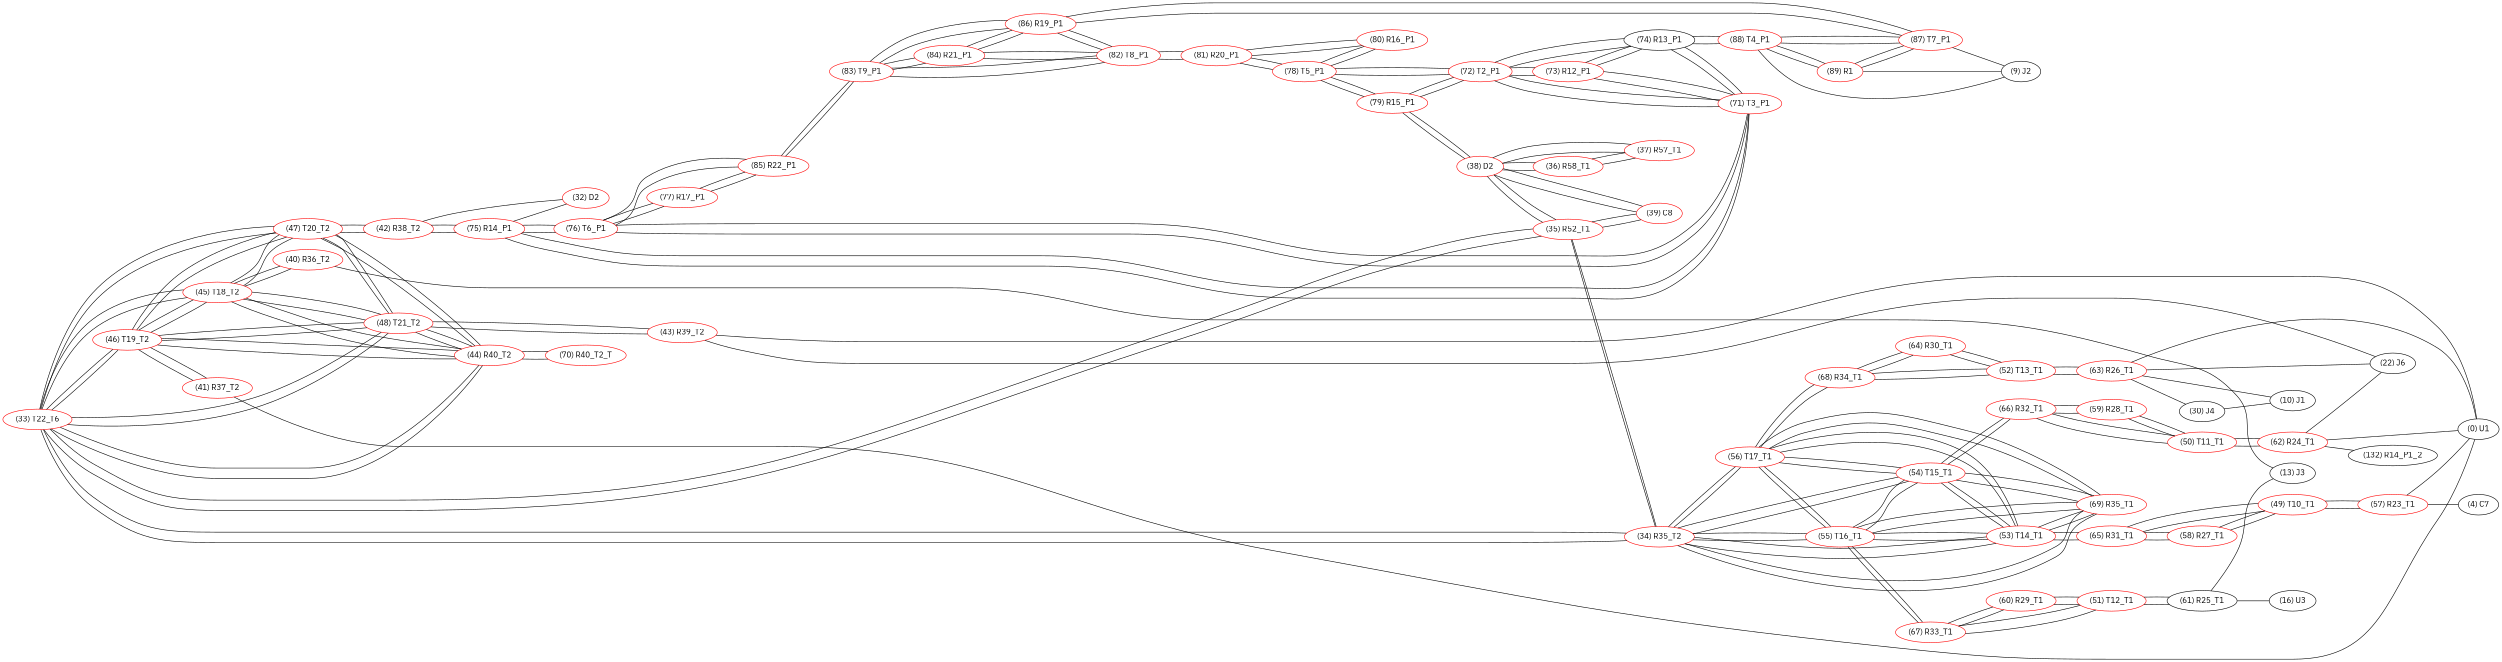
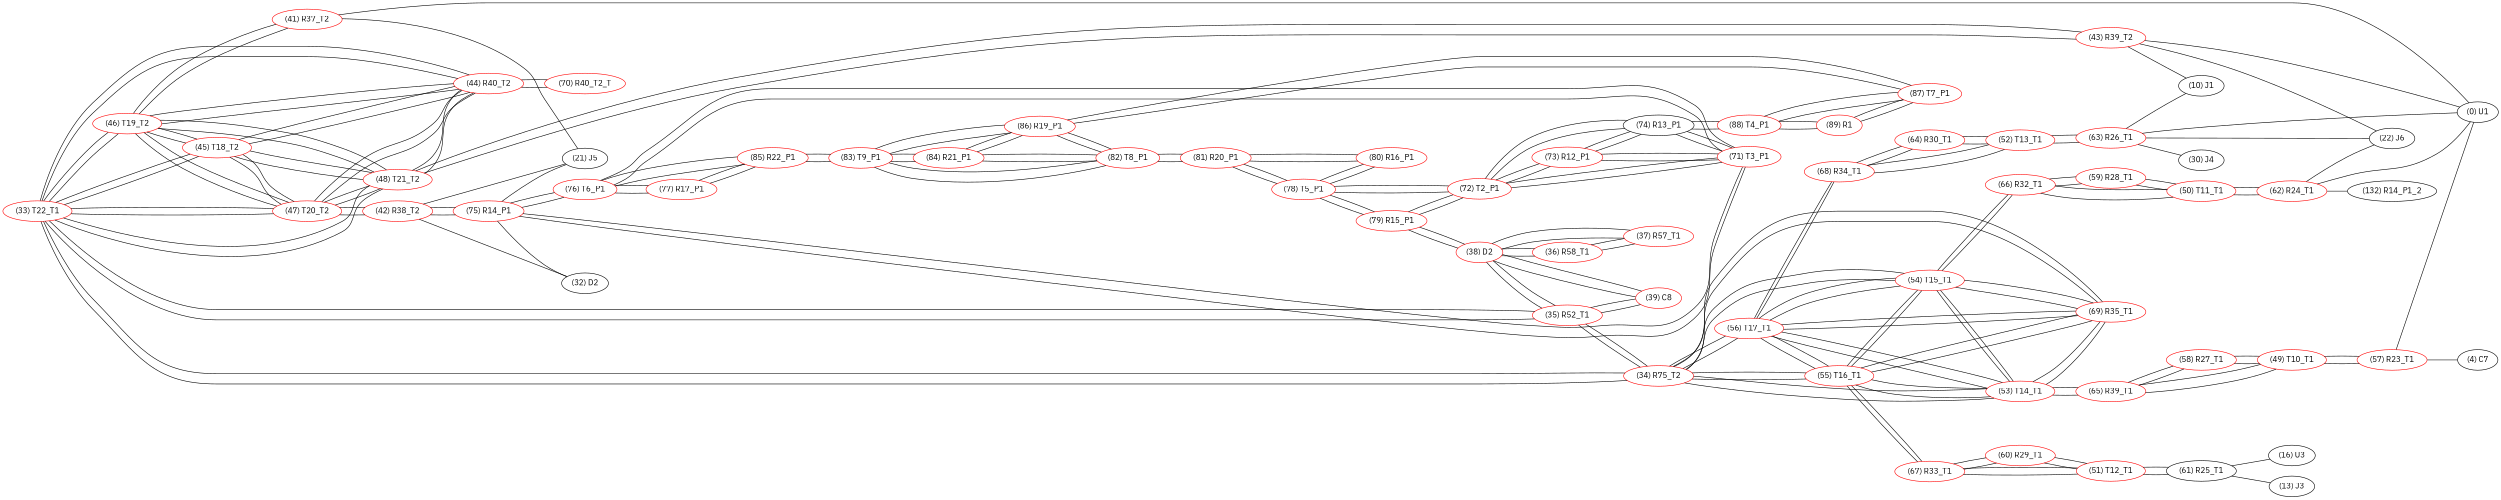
(2021, 72) -> none
none -> (585, 159)
(586, 198) -> (585, 283)
(308, 260) -> none
(2247, 406) -> (2157, 63)
(37, 419) -> (37, 211)
(2112, 536) -> (2111, 391)
(1659, 537) -> (1659, 376)
